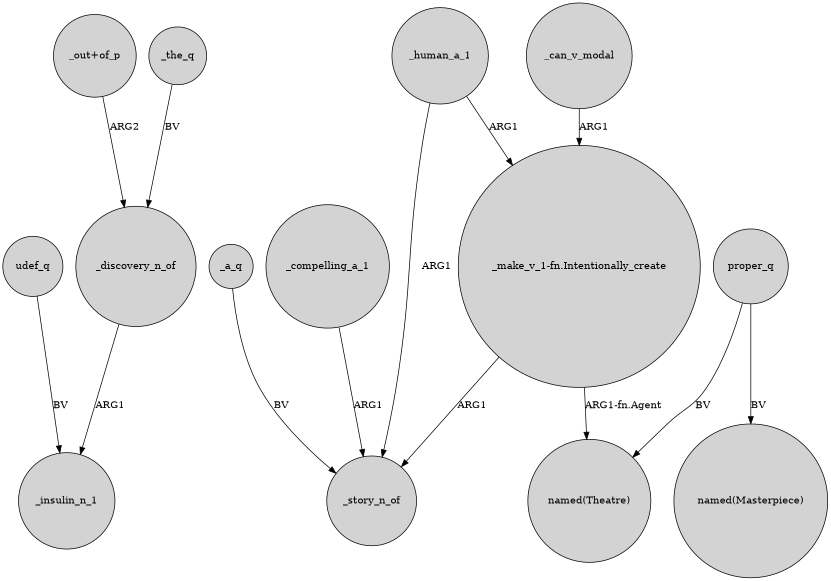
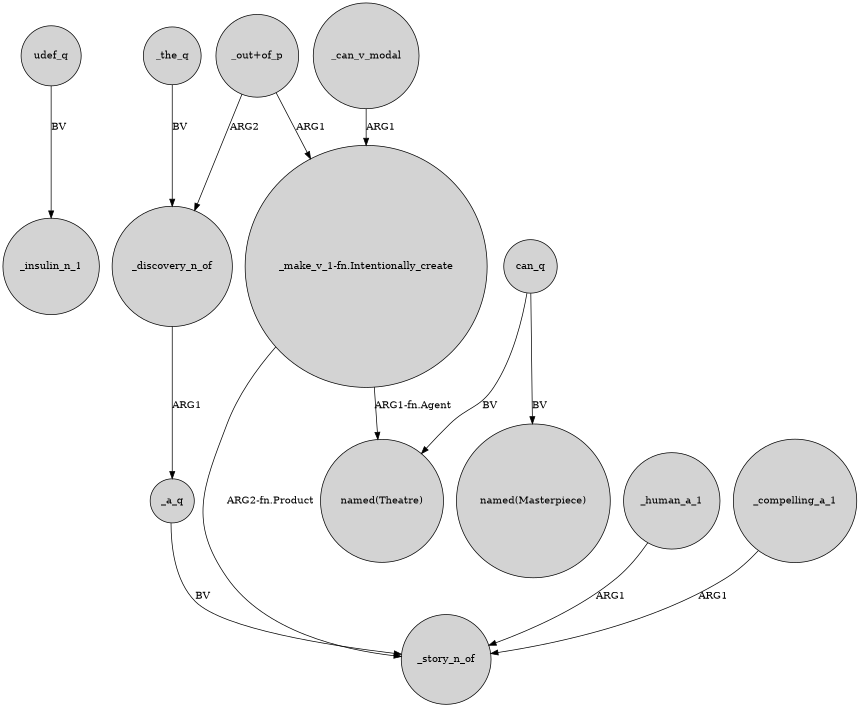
(488, 128) -> (292, 123)
(751, 266) -> (530, 266)
(101, 386) -> (172, 399)
(472, 406) -> (271, 501)
